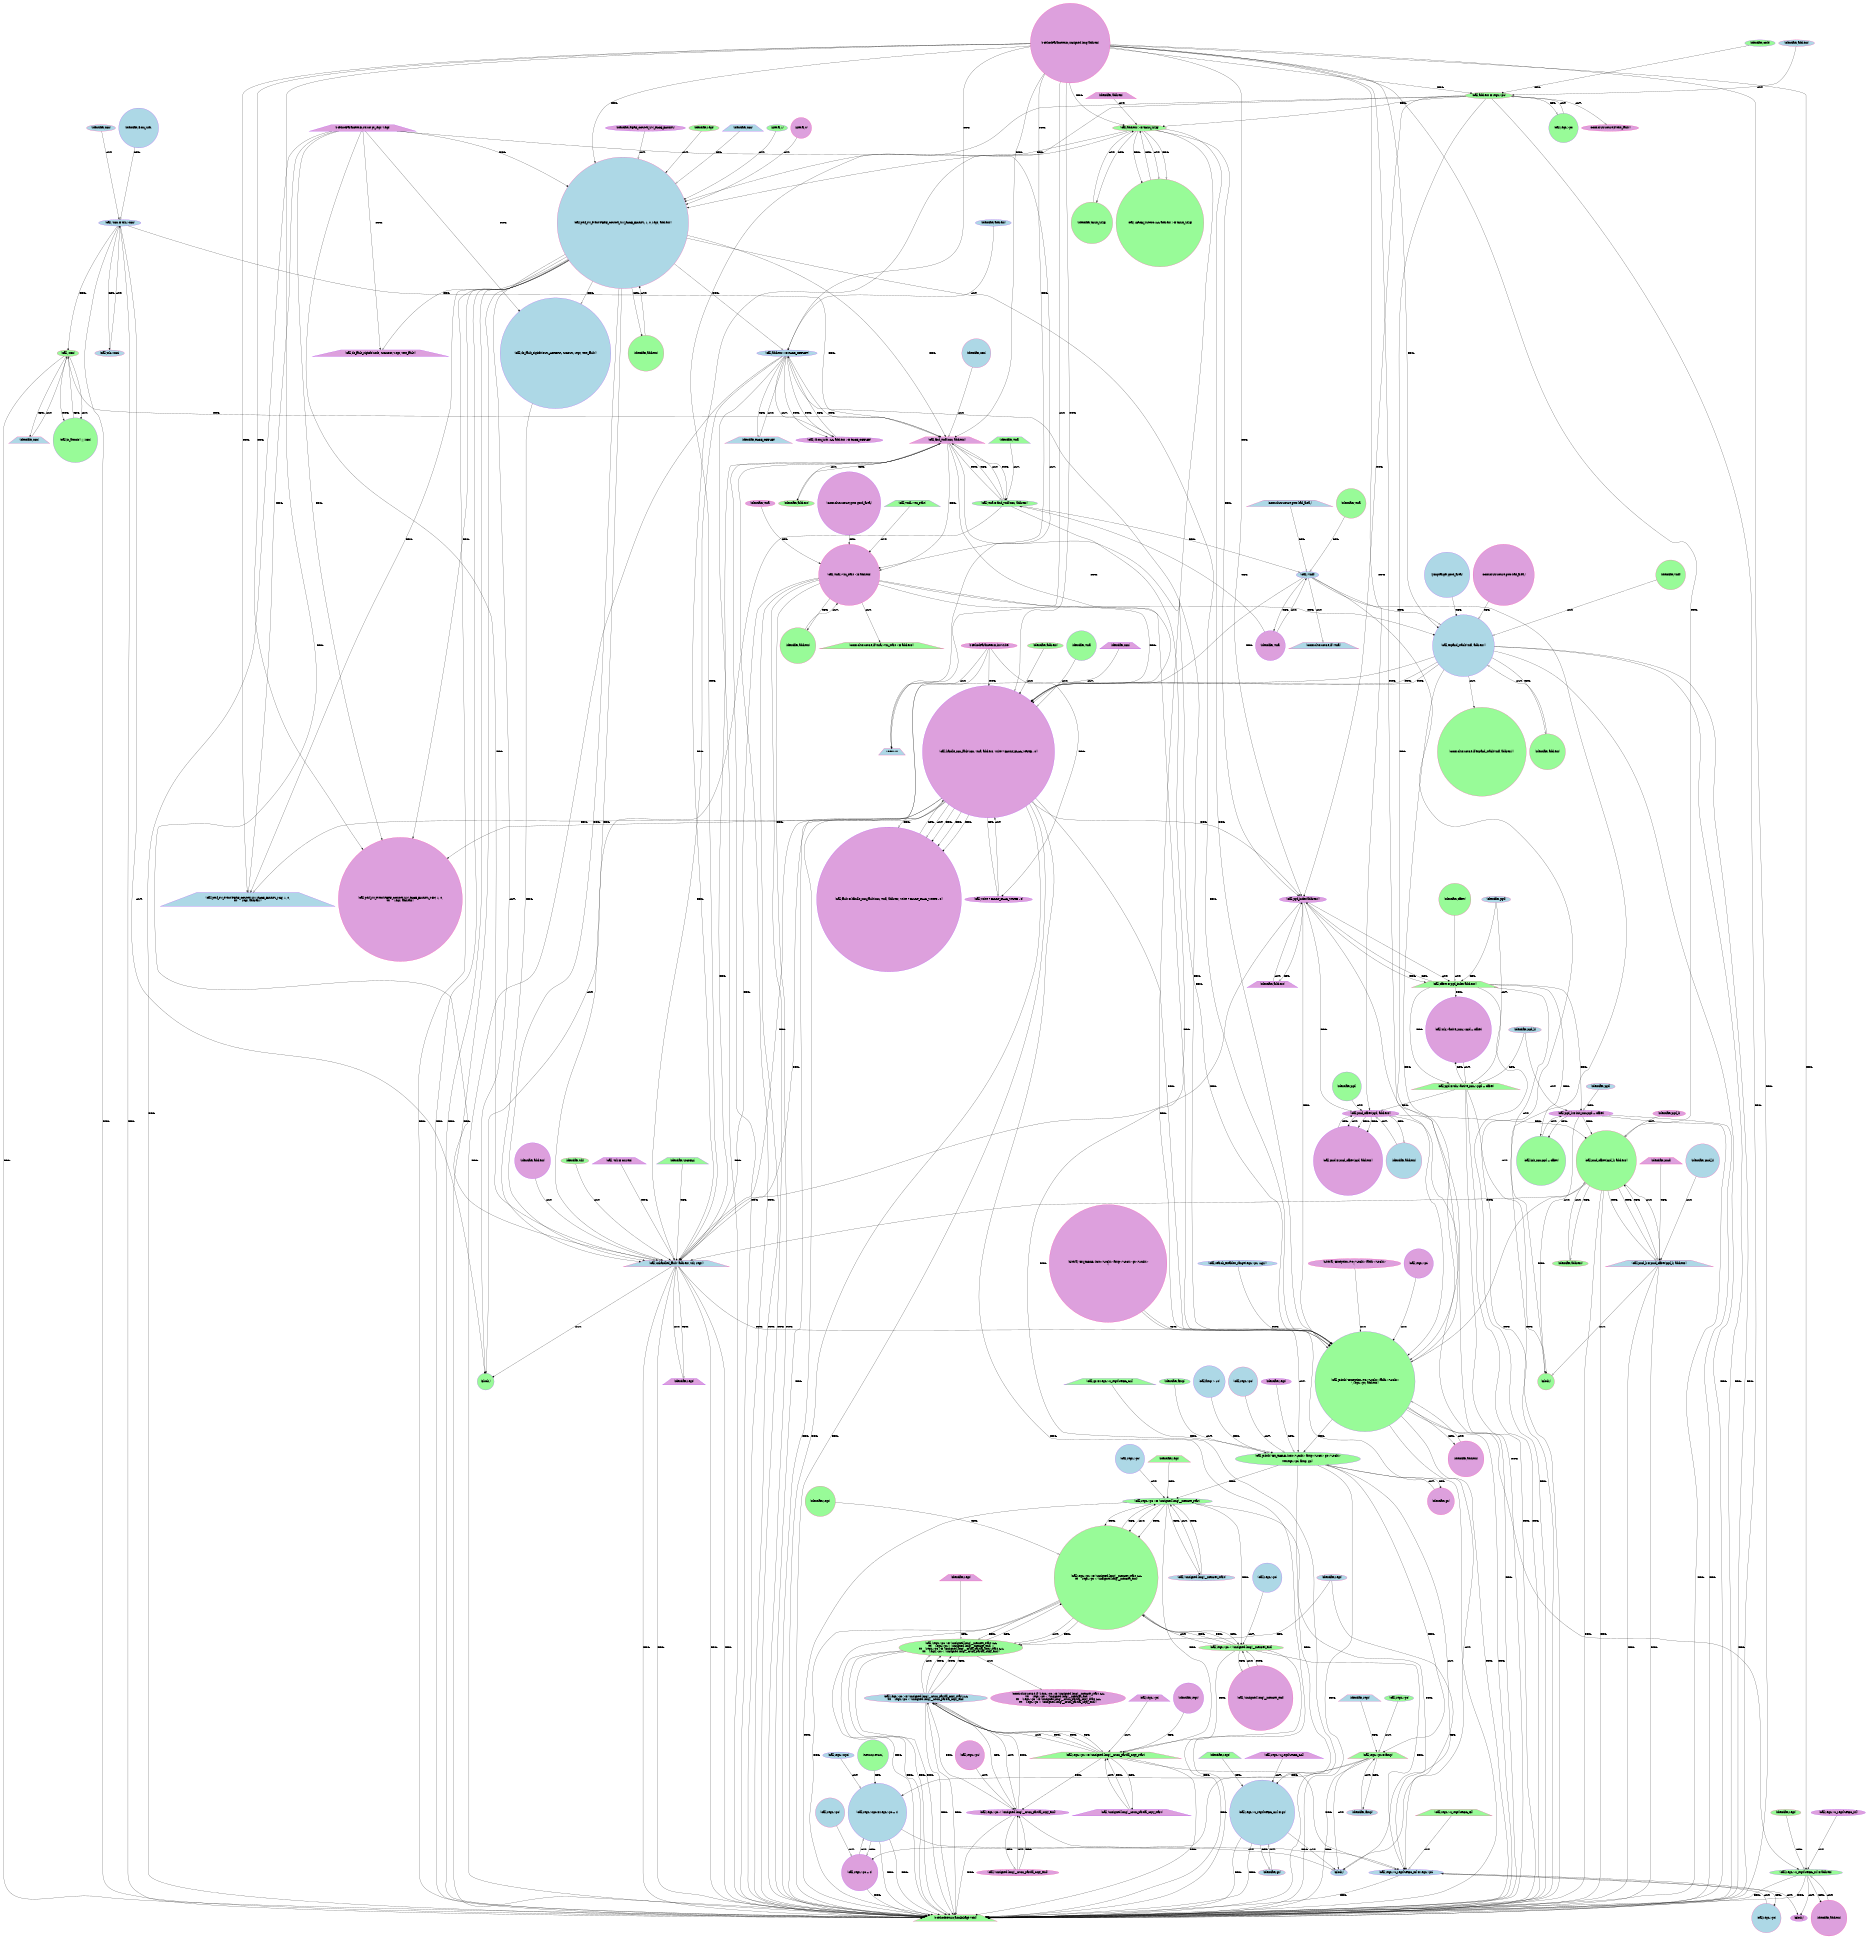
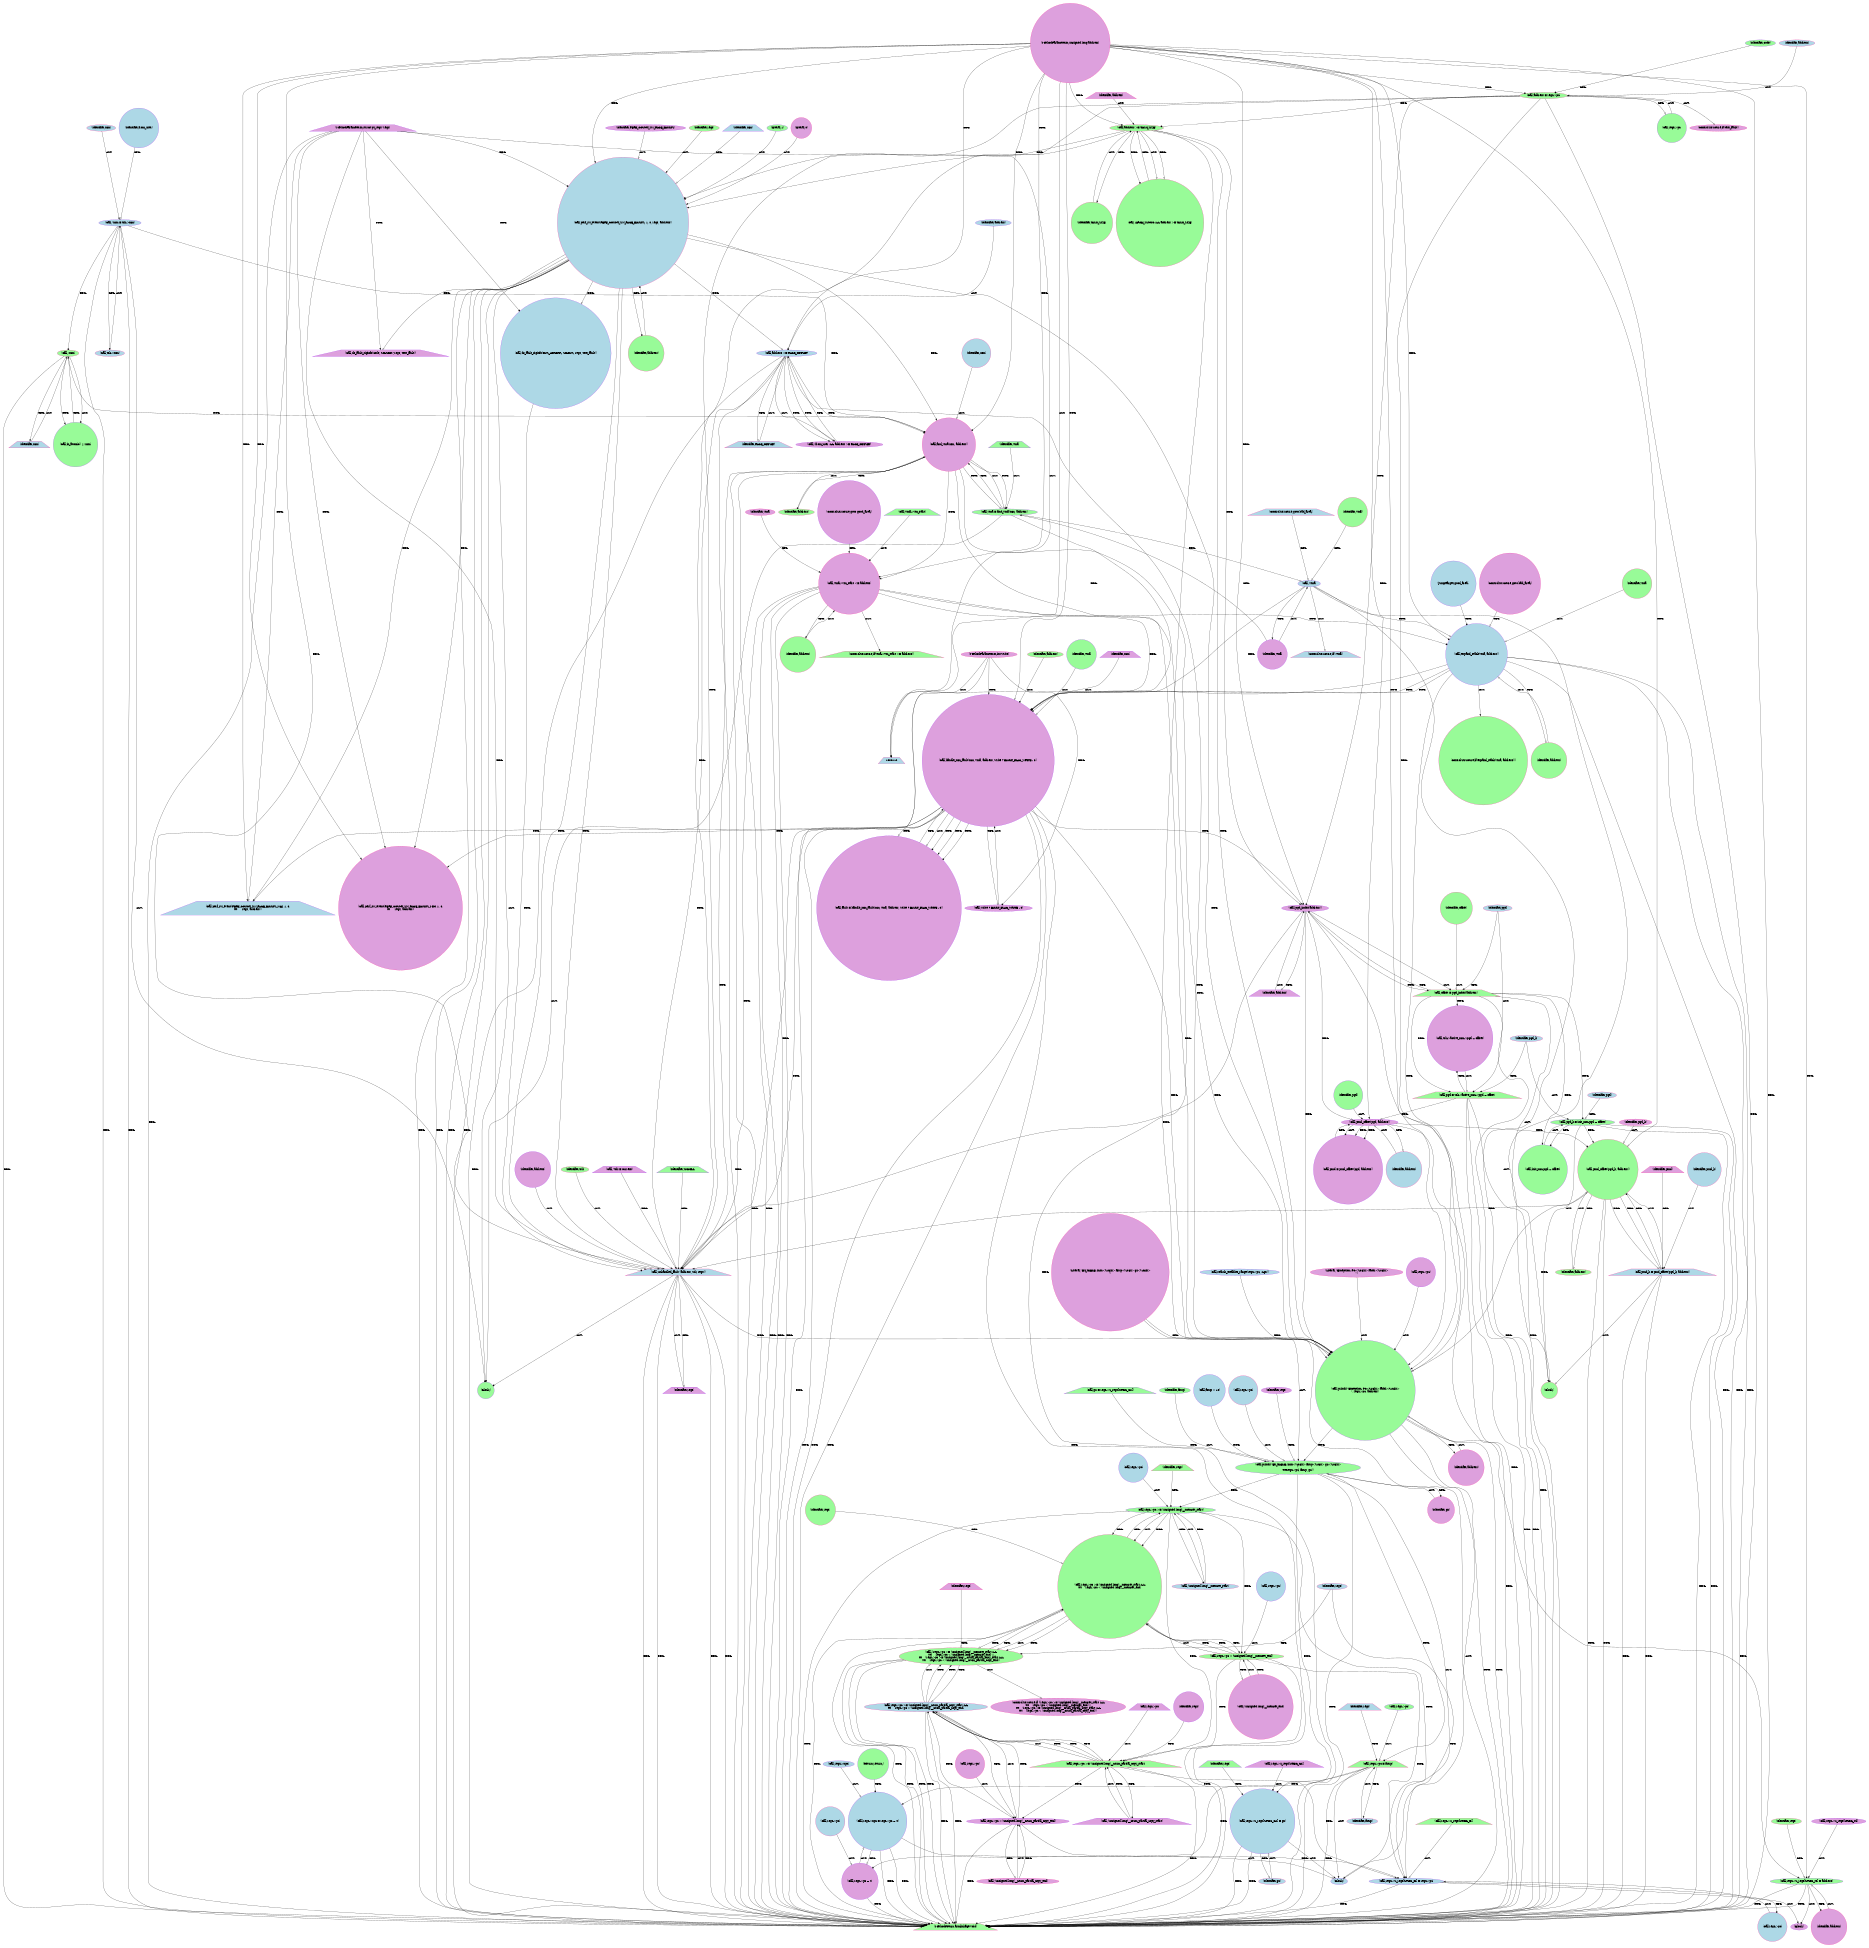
(947, 440) -> (949, 445)
(1581, 1114) -> (1583, 1122)
